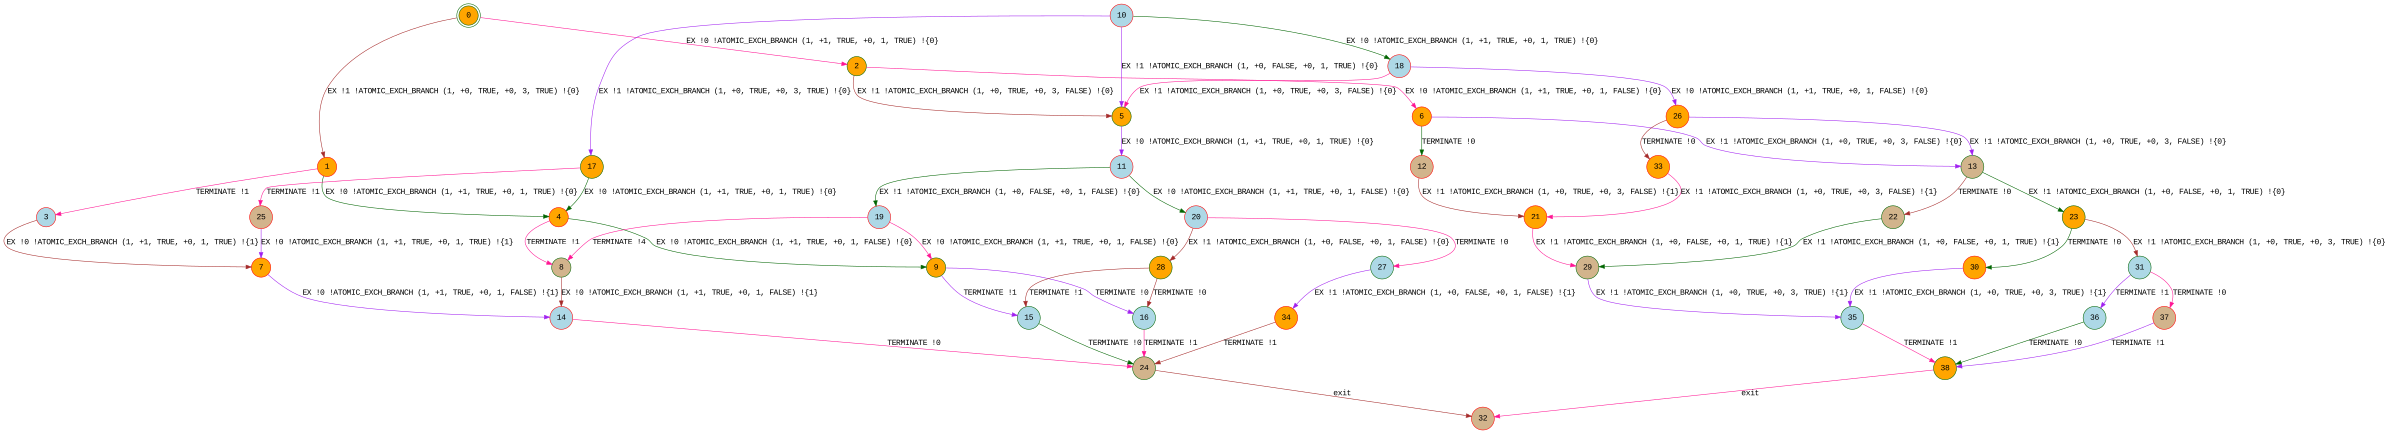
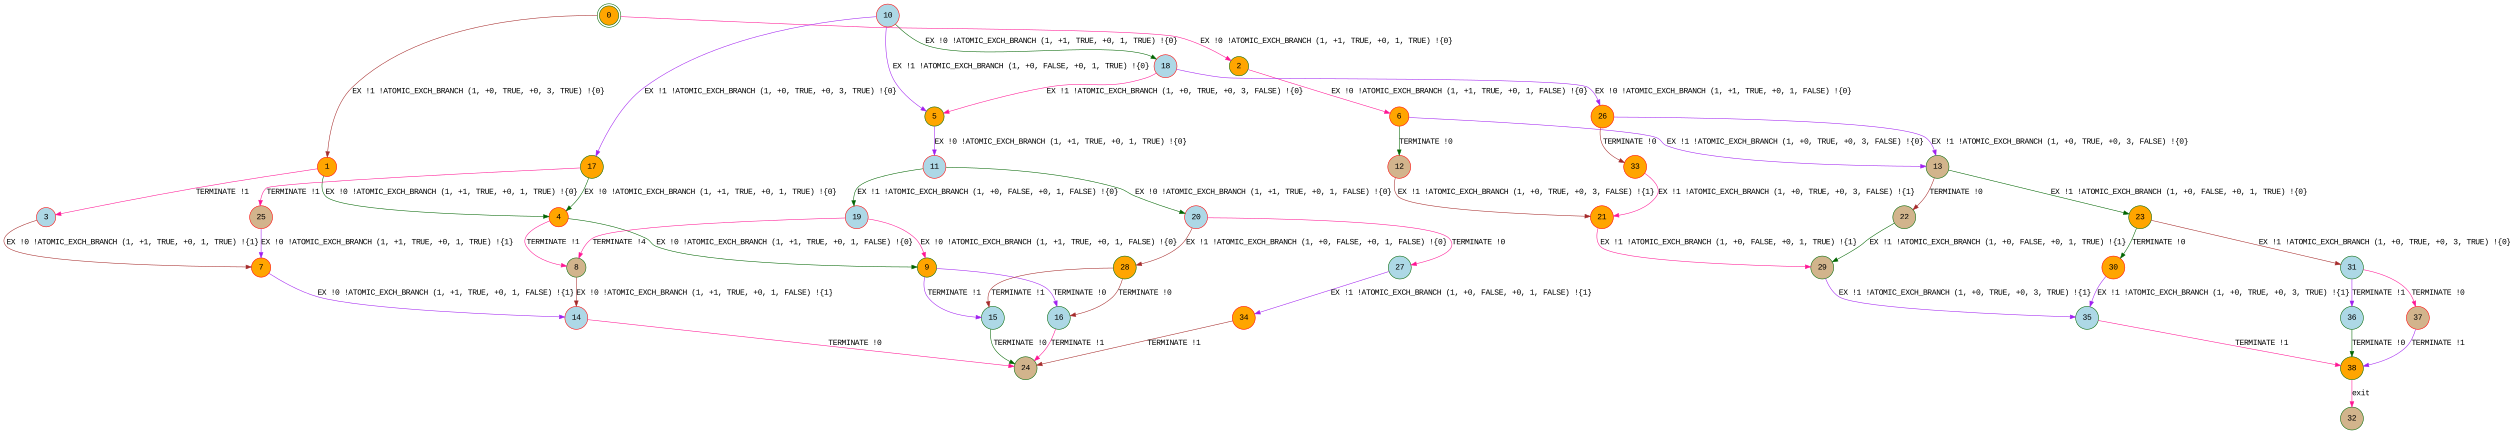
(970, 112) -> none
(1311, 393) -> none
(1483, 419) -> (2352, 419)
